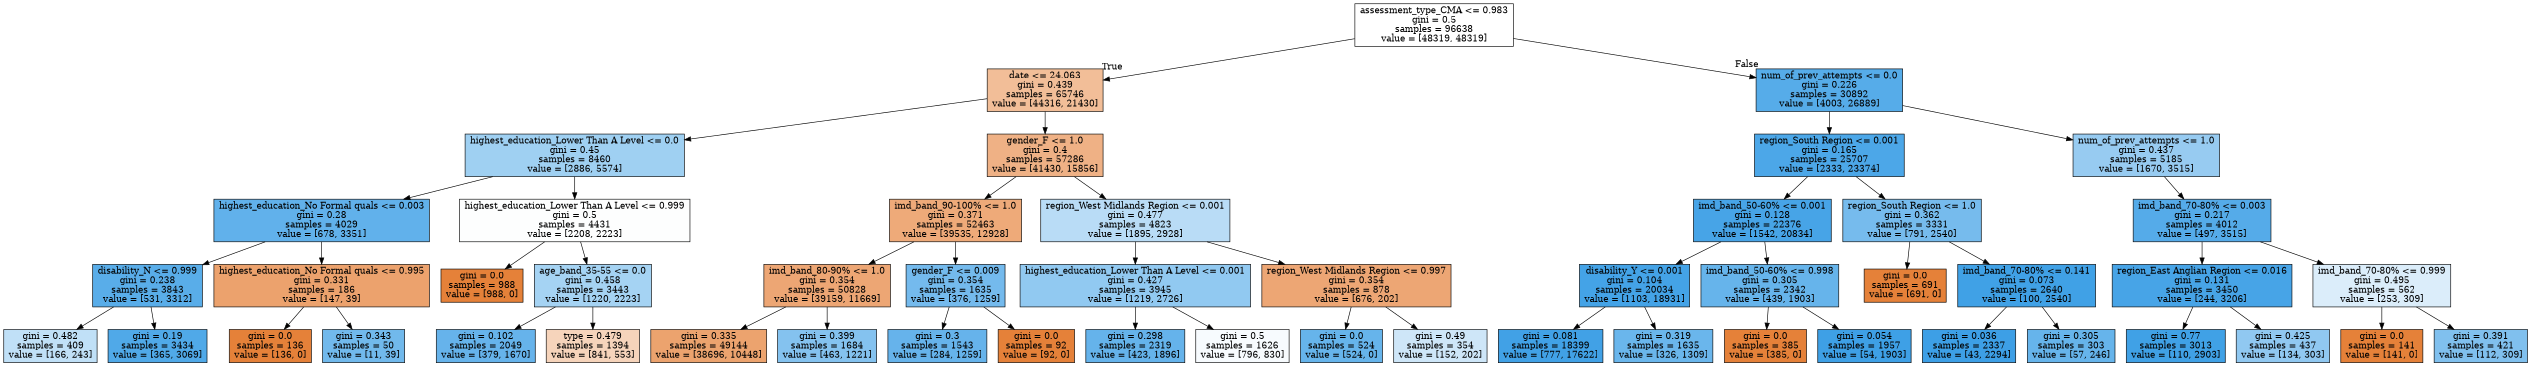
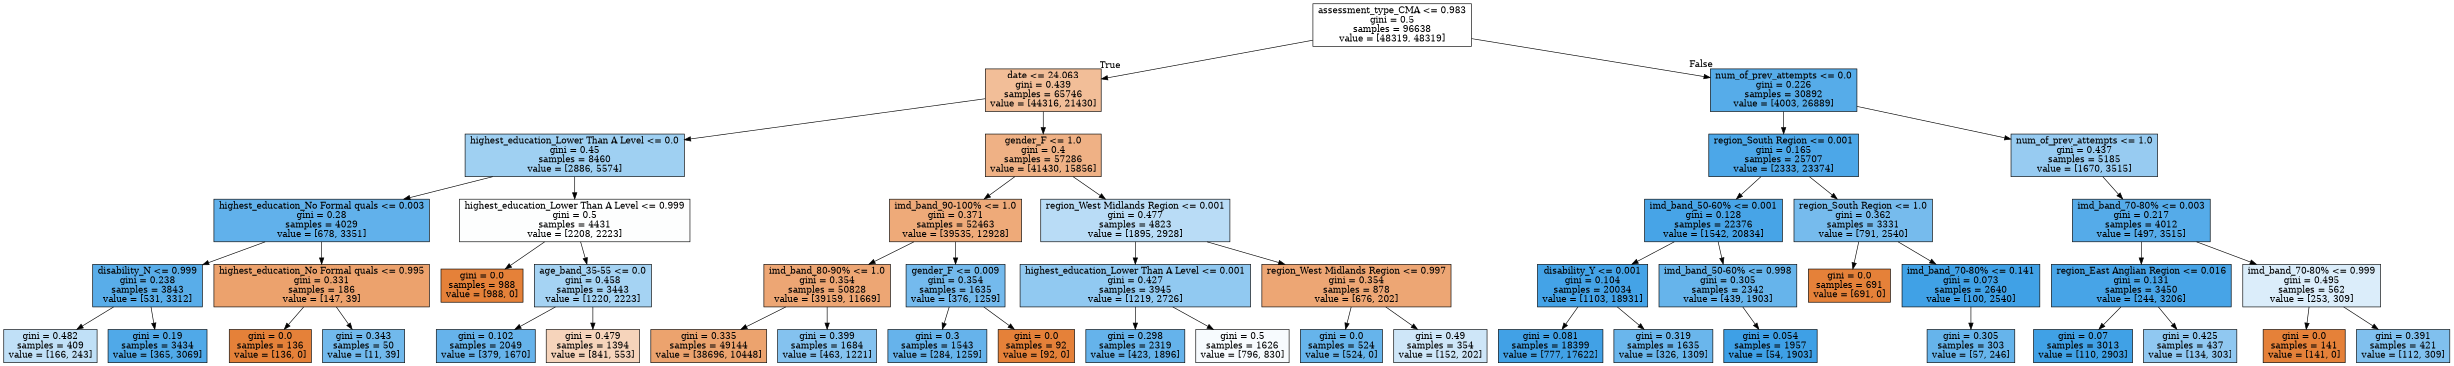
(593, 346) -> (593, 346)
(1765, 346) -> none
(1969, 346) -> none
(2176, 346) -> (2083, 346)
